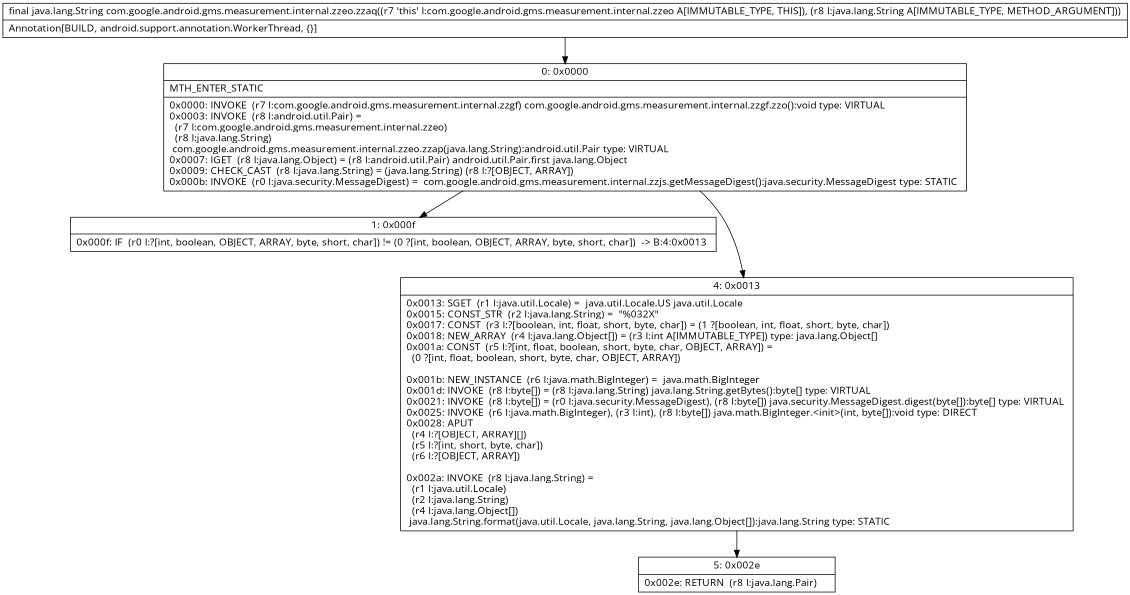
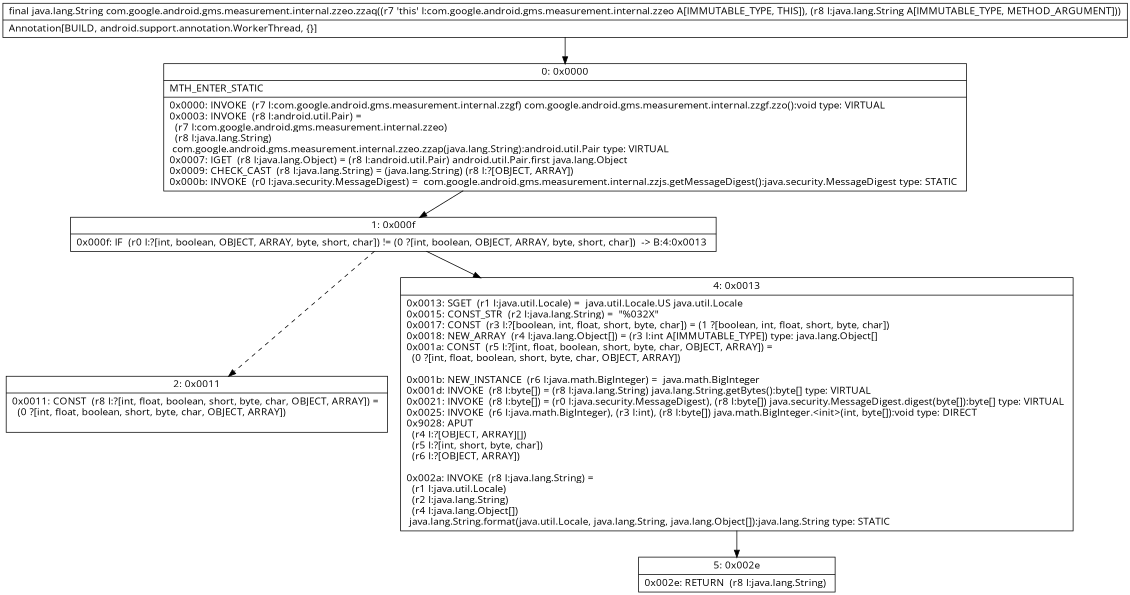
(728, 227) -> (450, 263)
none -> (197, 404)
(443, 424) -> (443, 424)
(732, 583) -> (737, 583)
